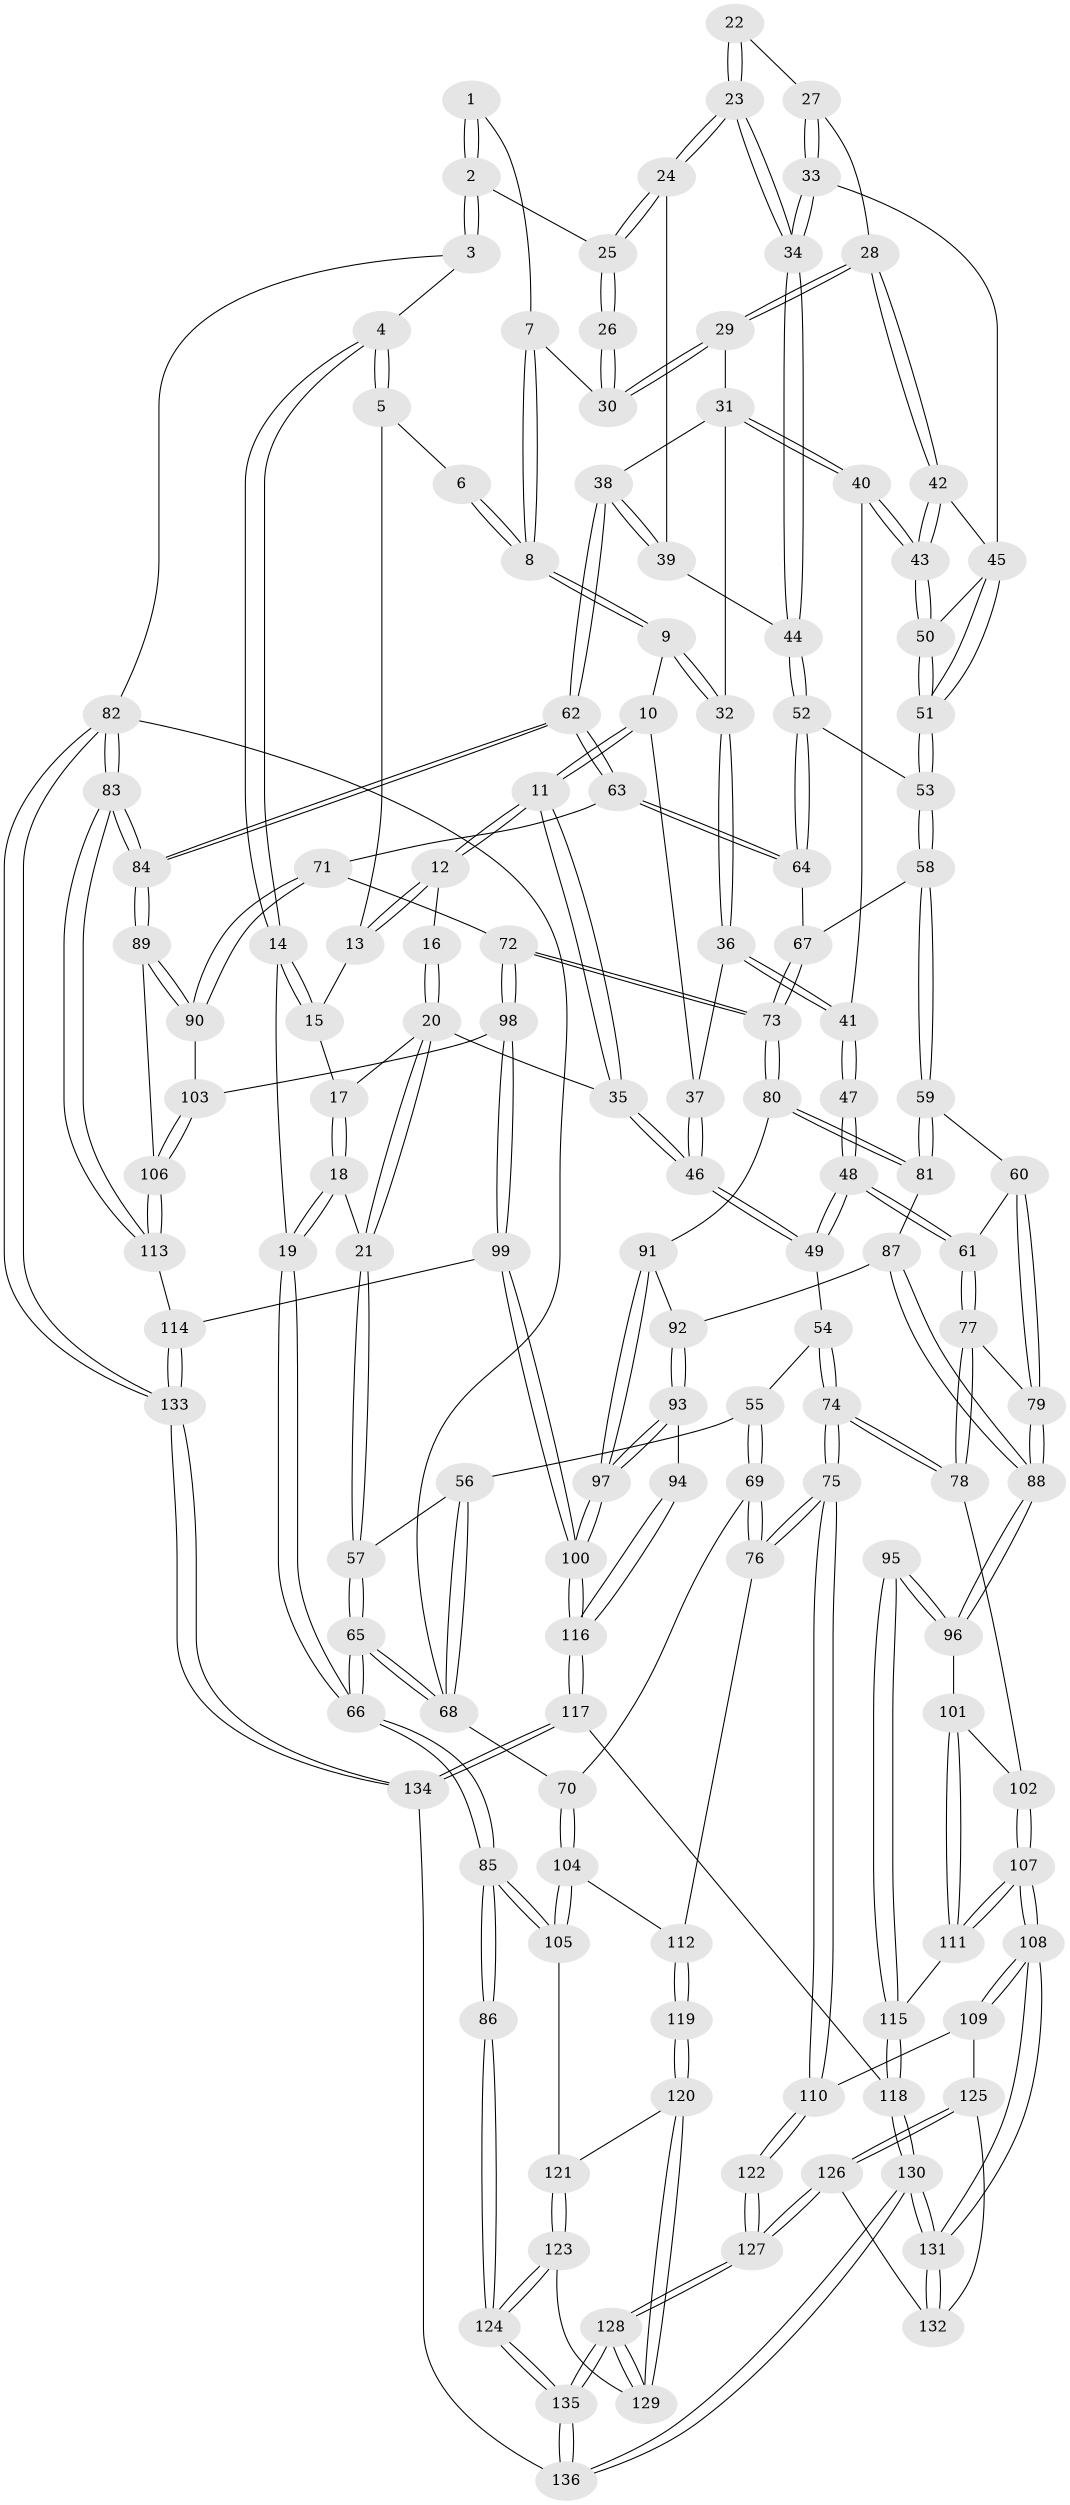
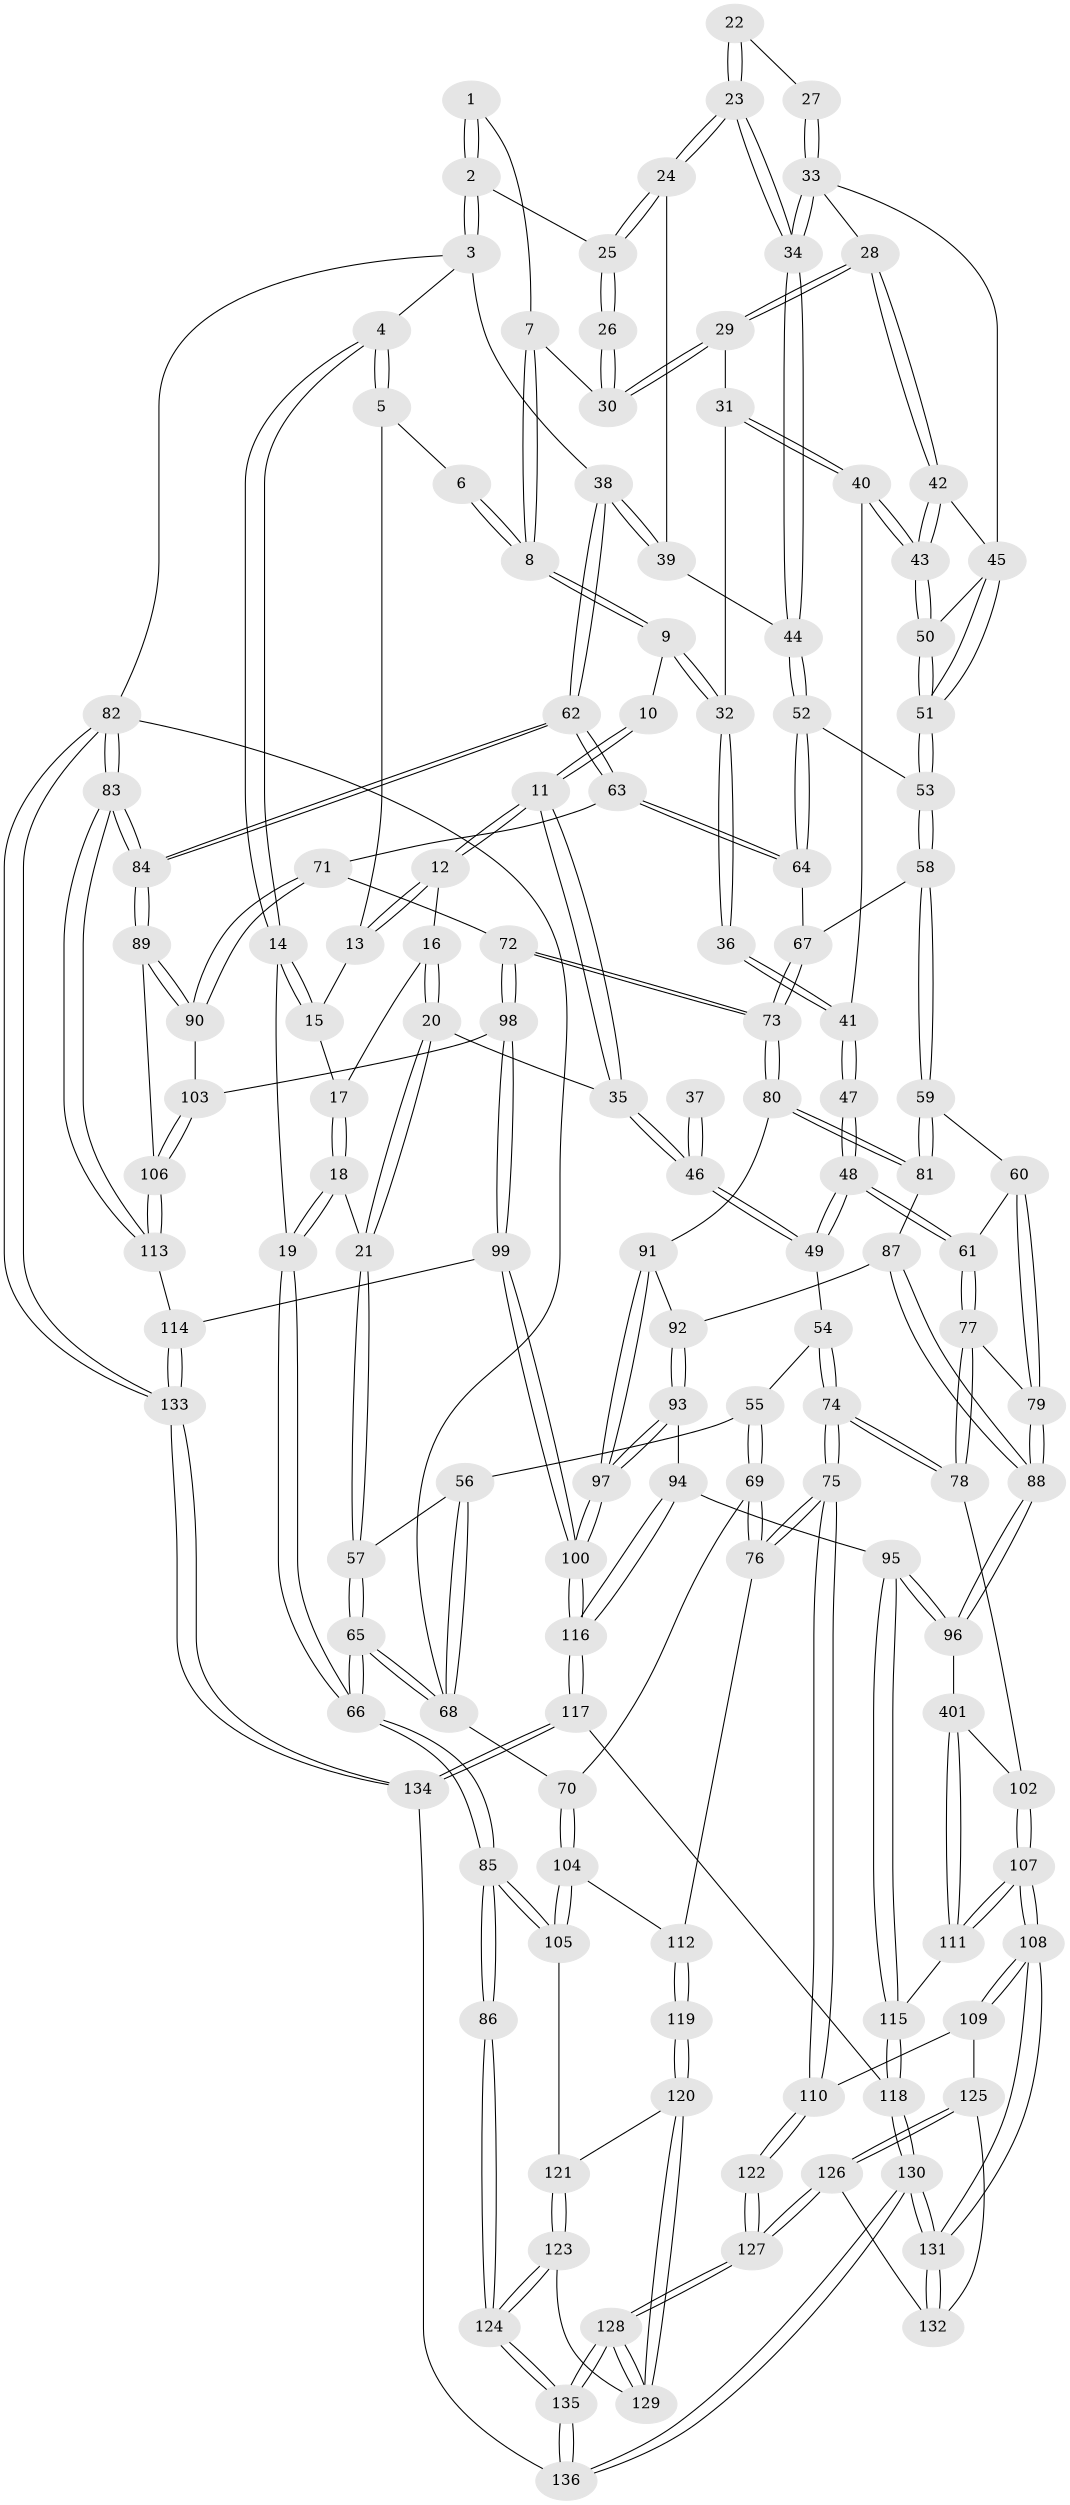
(856, 173) -> (841, 215)
(659, 450) -> (510, 381)
(673, 907) -> none
(711, 1022) -> none
(394, 1053) -> (383, 1020)
none -> (774, 1523)
(954, 1713) -> (954, 1713)
